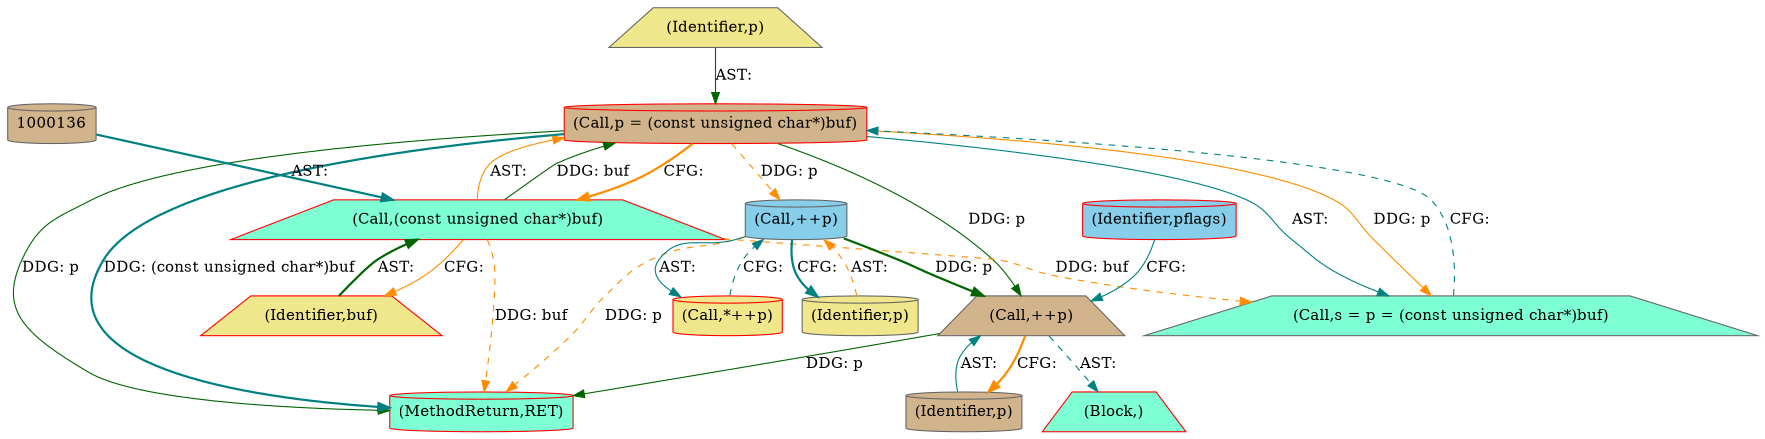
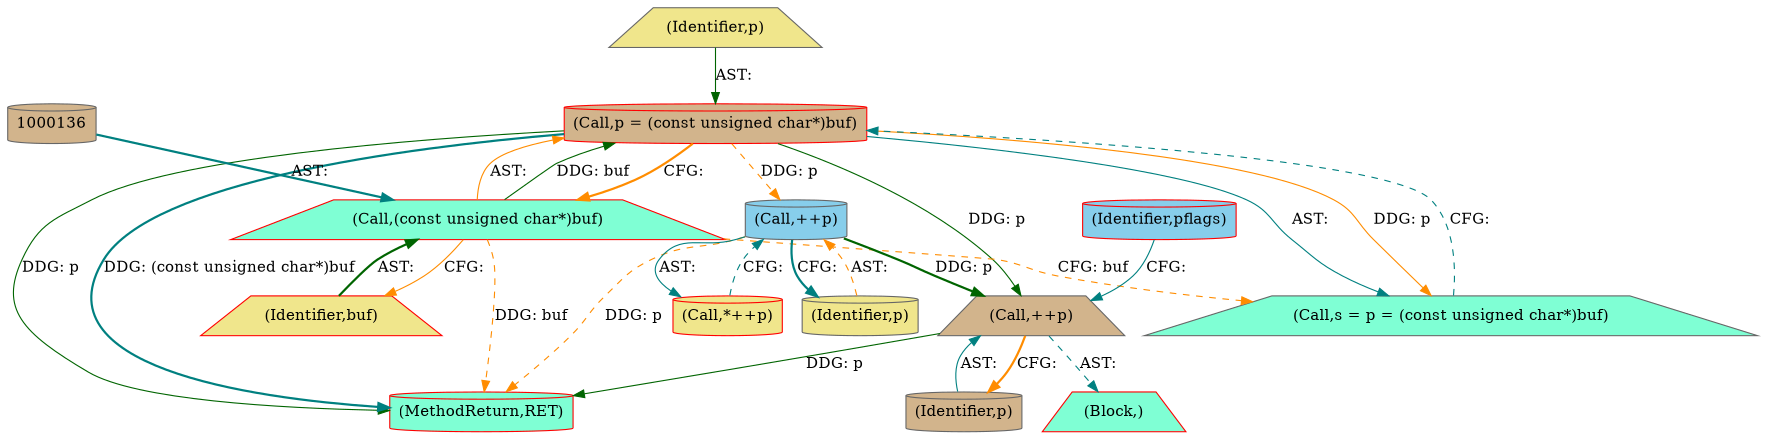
(1093, 268) -> (1093, 268)
